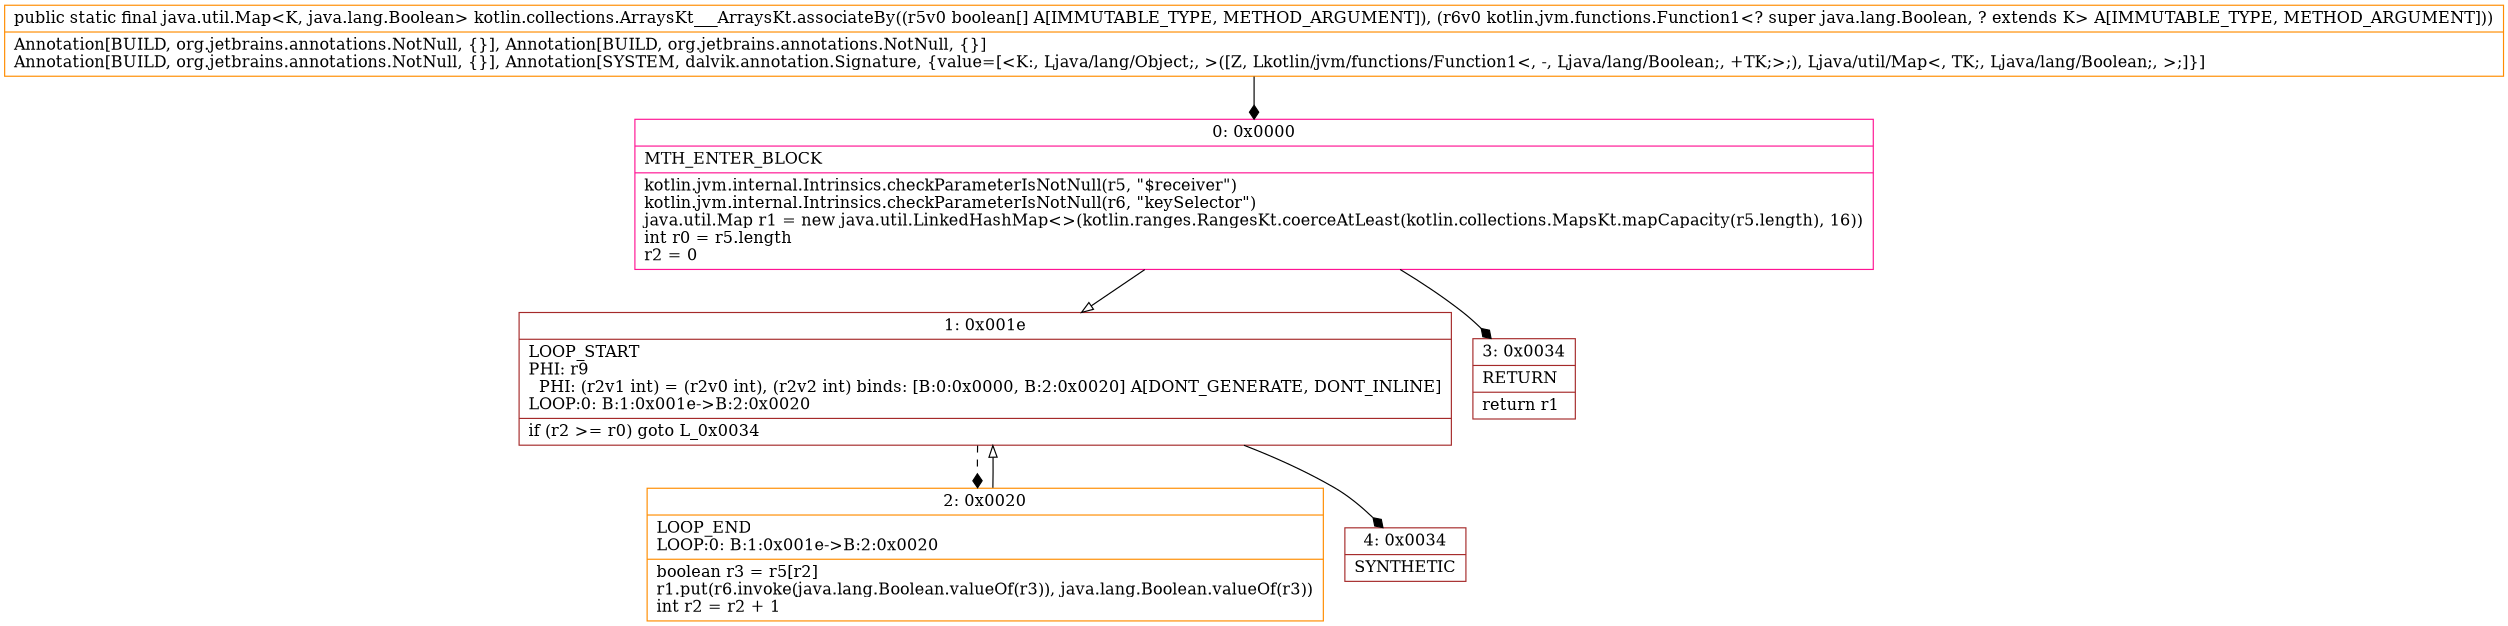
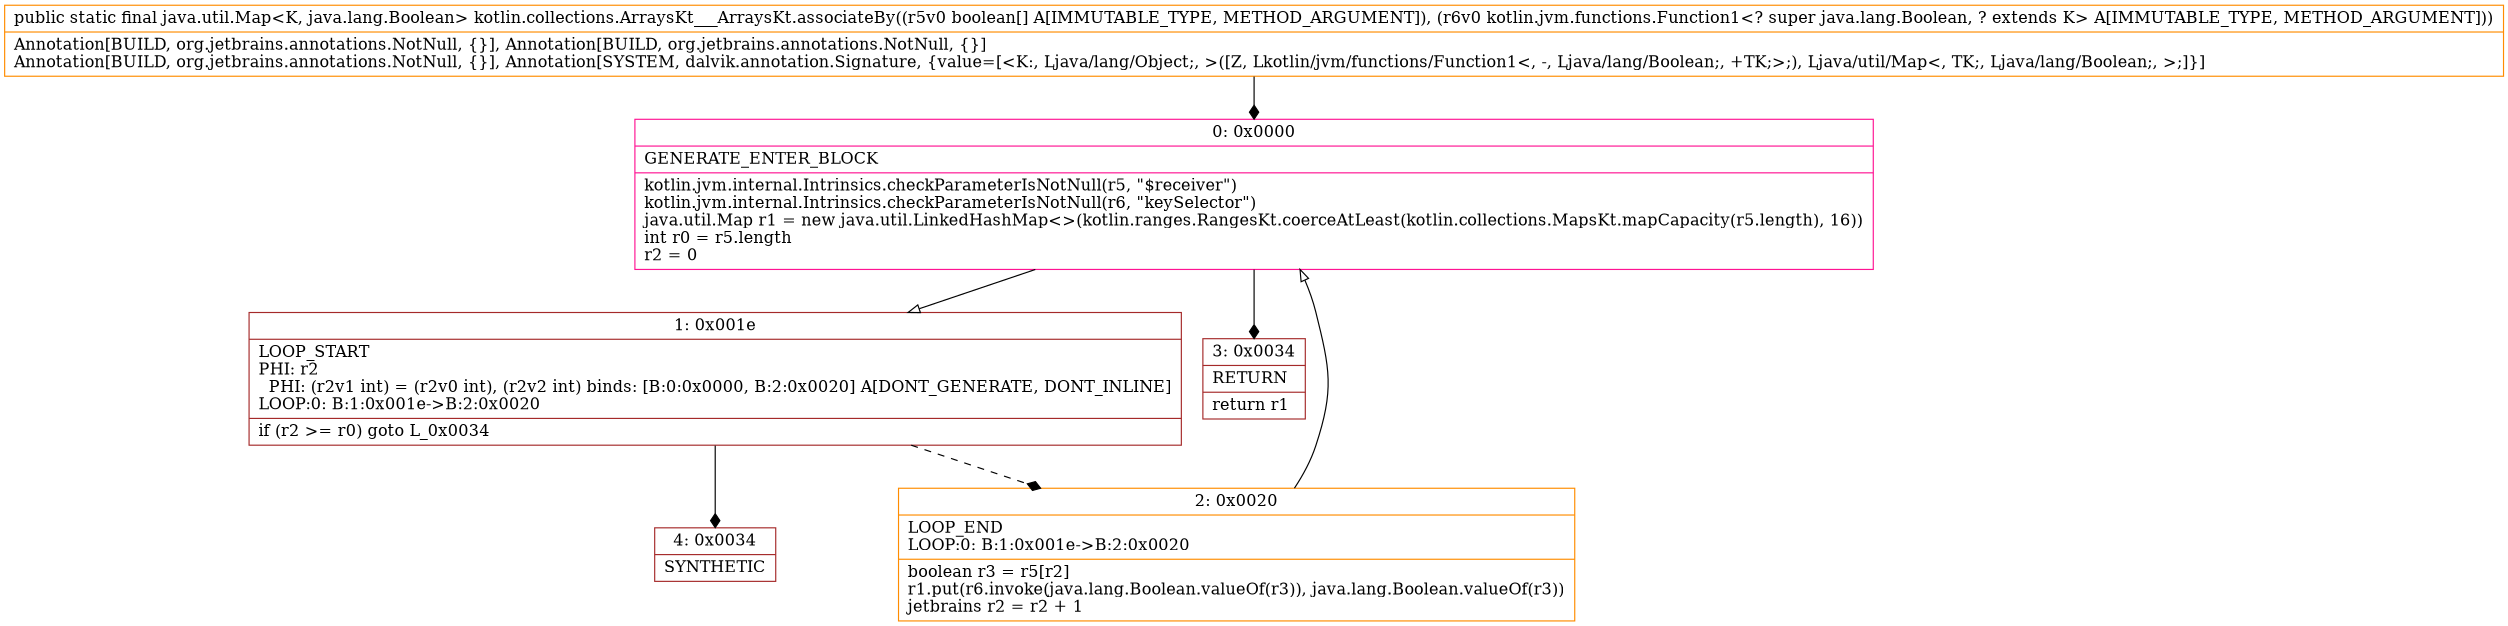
(734, 159) -> (762, 159)
(562, 370) -> (292, 370)
(993, 473) -> (1328, 386)
(719, 607) -> (996, 607)
